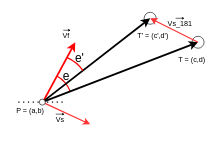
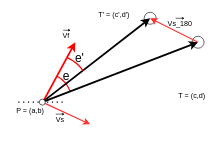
(180, 24) -> (180, 24)
(153, 36) -> (114, 15)
(192, 60) -> (192, 96)
